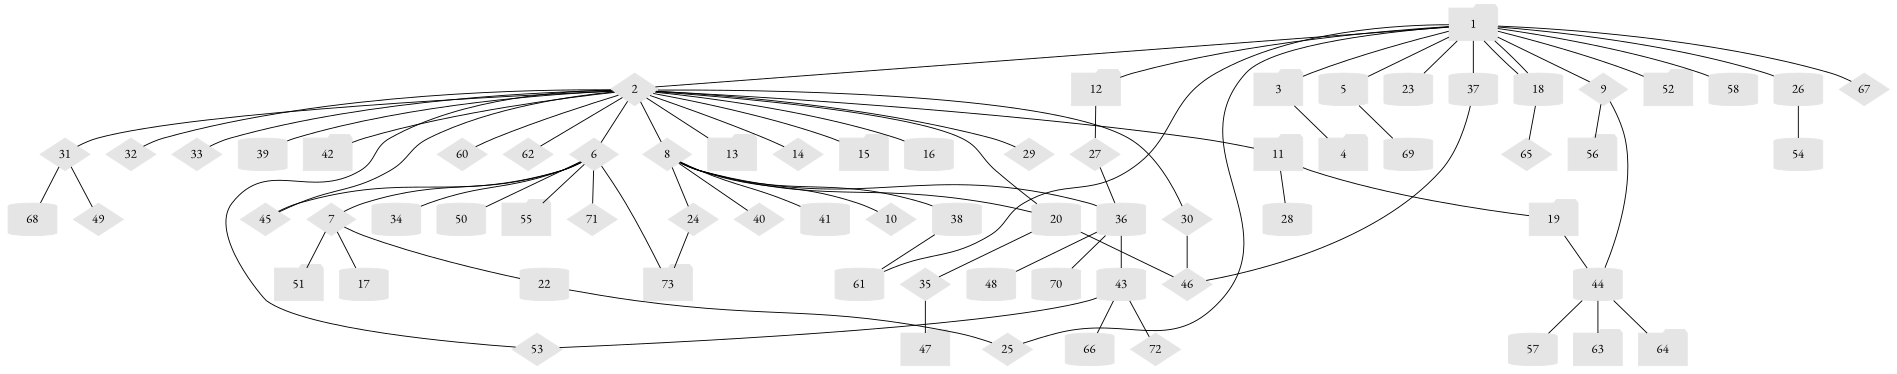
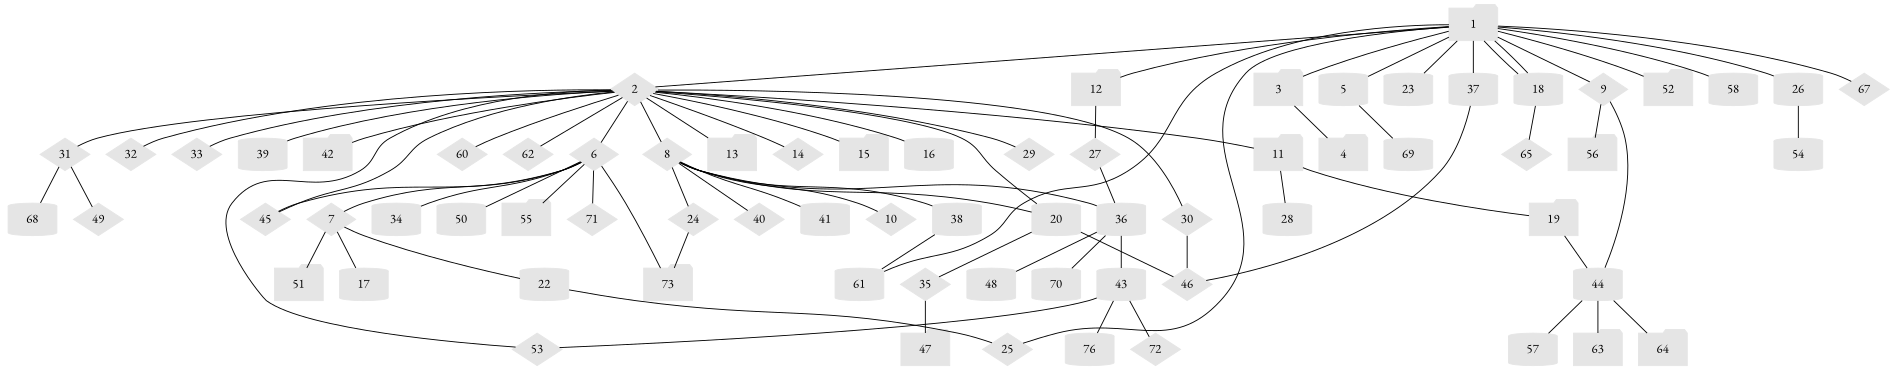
(1090, 349) -> (1090, 349)
